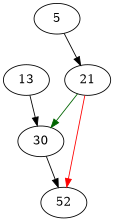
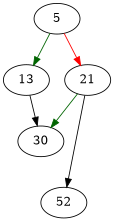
none -> (44, 46)
(70, 46) -> (70, 46)
(77, 137) -> (77, 137)
(51, 168) -> none
